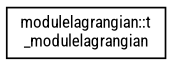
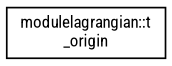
(86, 33) -> (86, 33)
